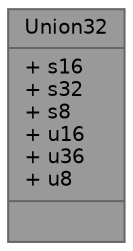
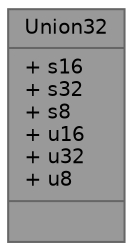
(55, 157) -> (55, 157)
